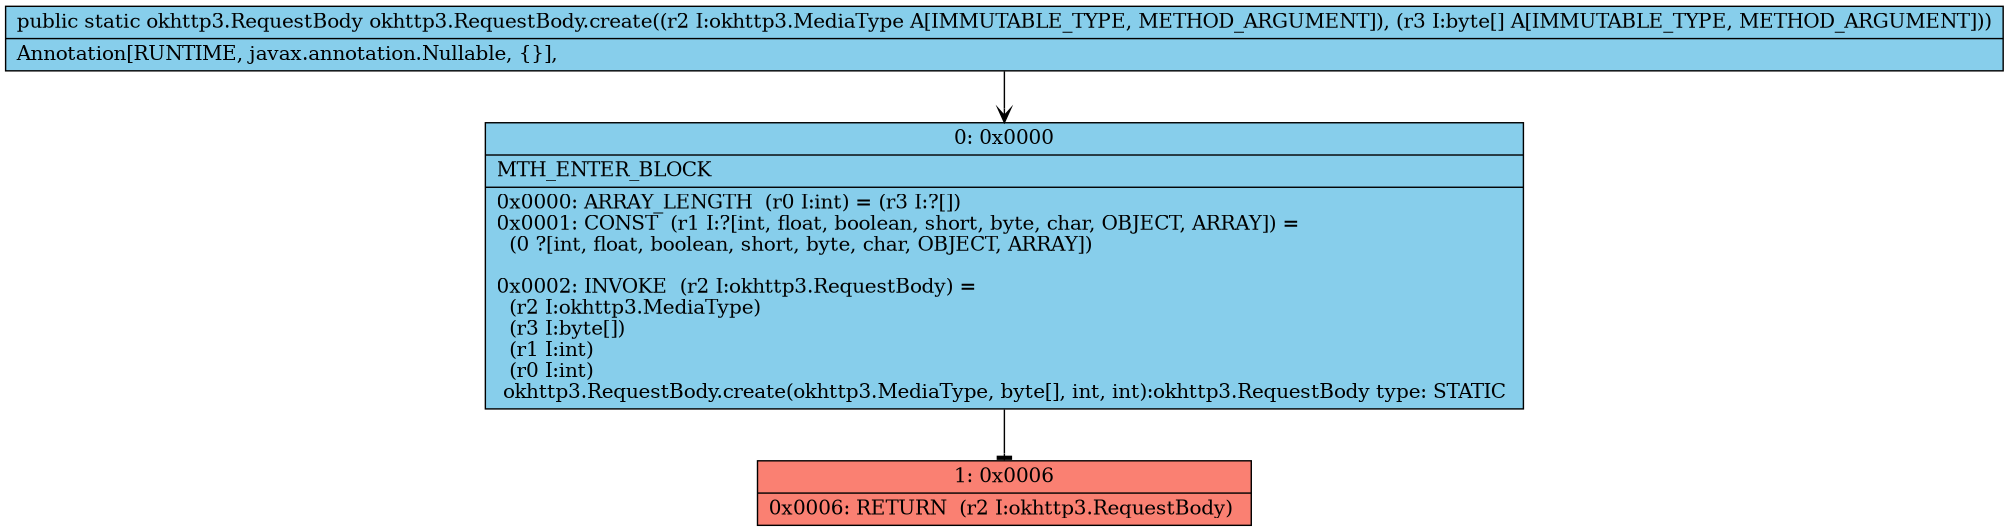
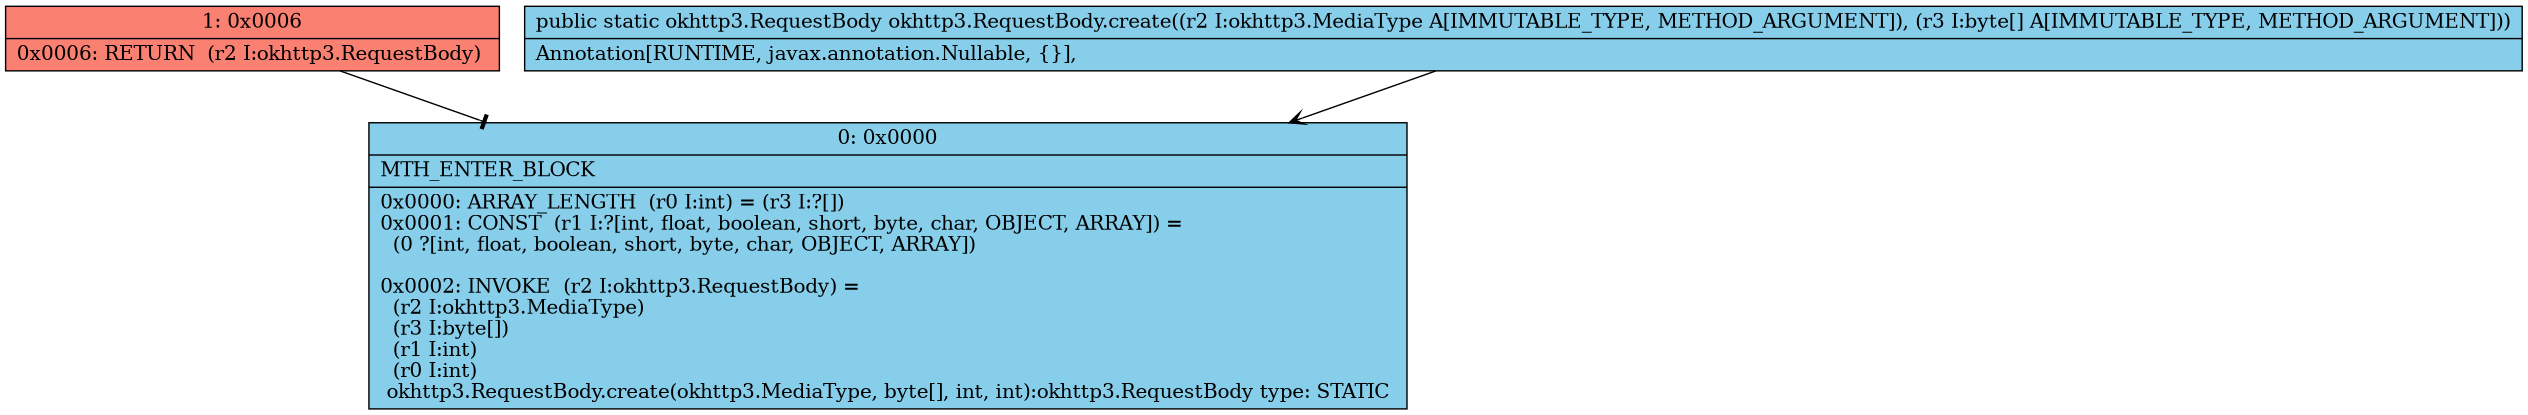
(1004, 431) -> (410, 96)
